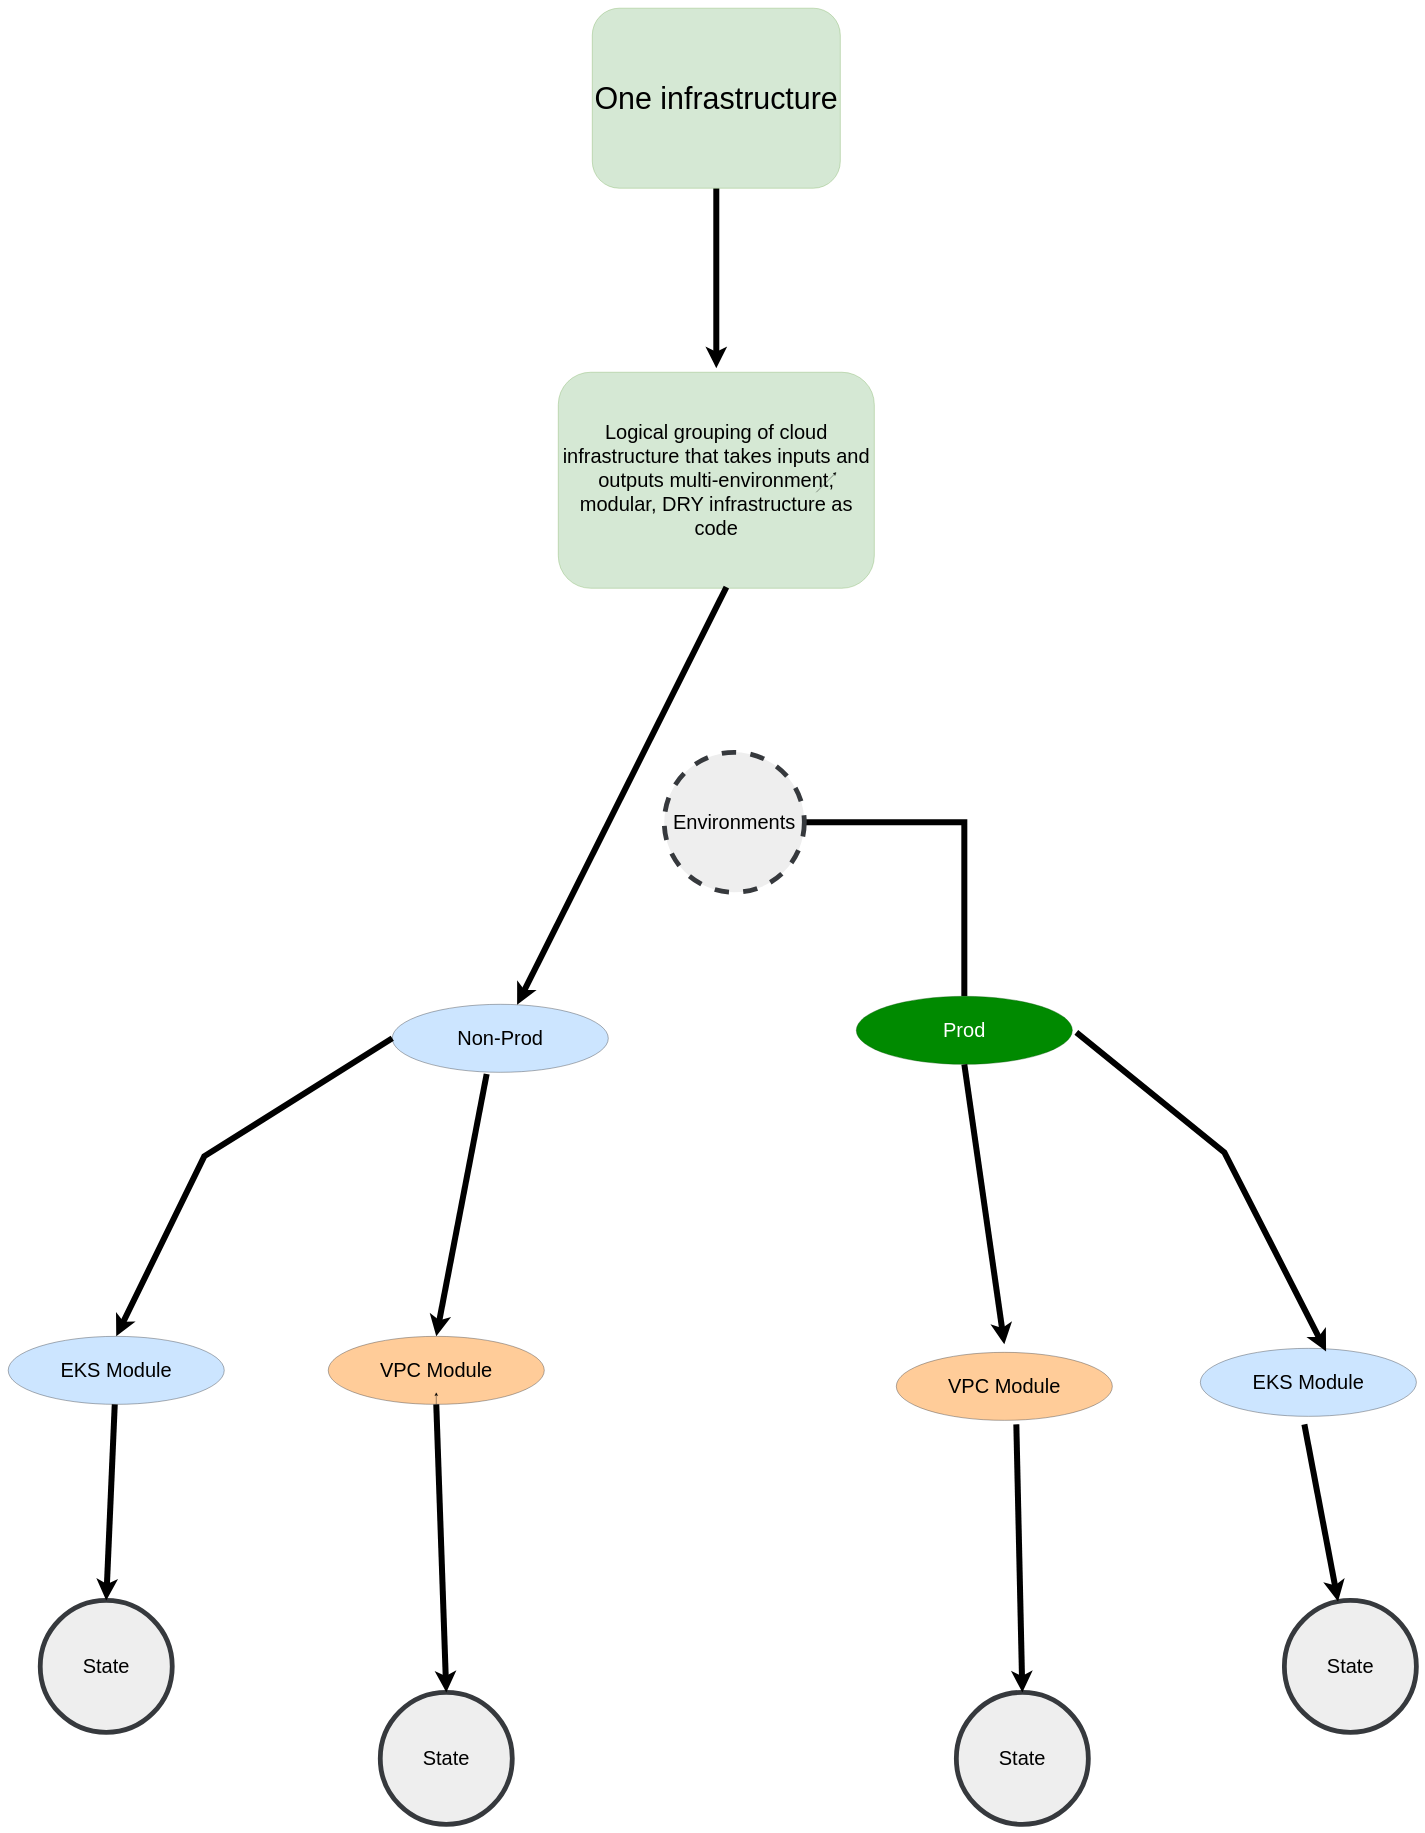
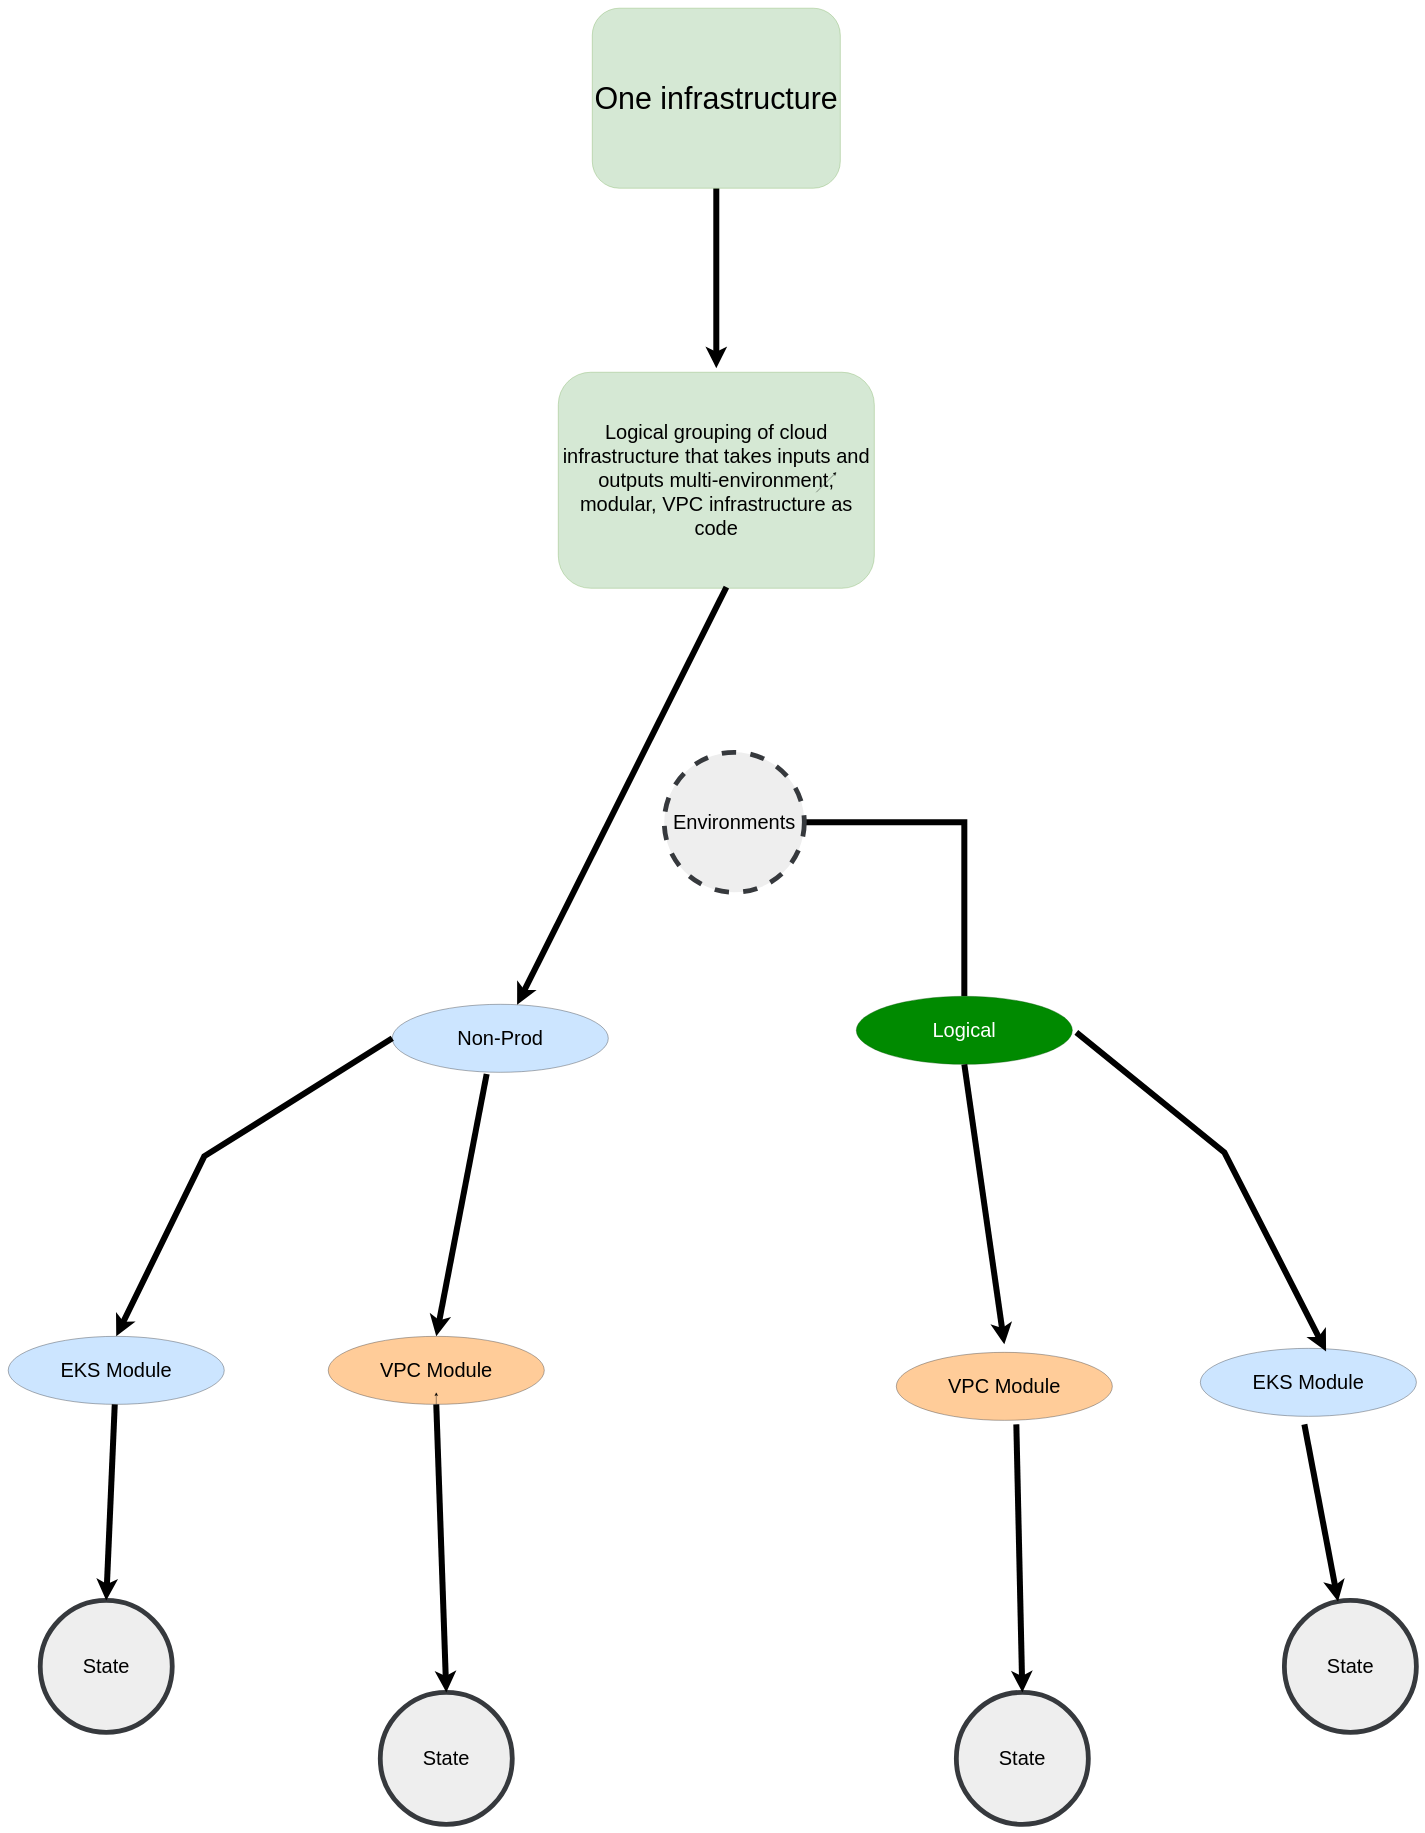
(716, 480) -> (716, 480)
(964, 1030) -> (964, 1030)
